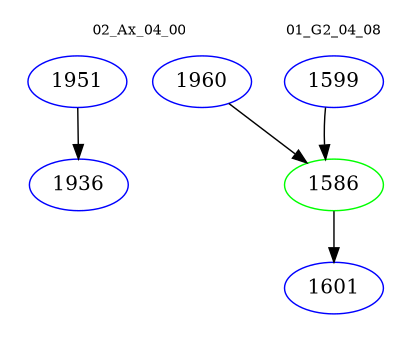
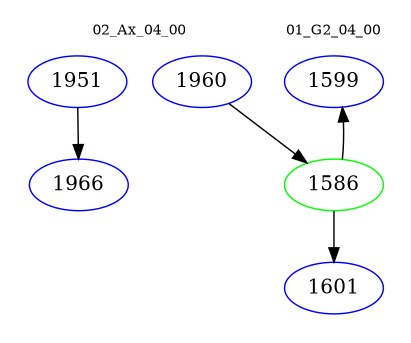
(334, 31) -> (334, 31)
(324, 126) -> (344, 141)
(79, 185) -> (79, 185)
